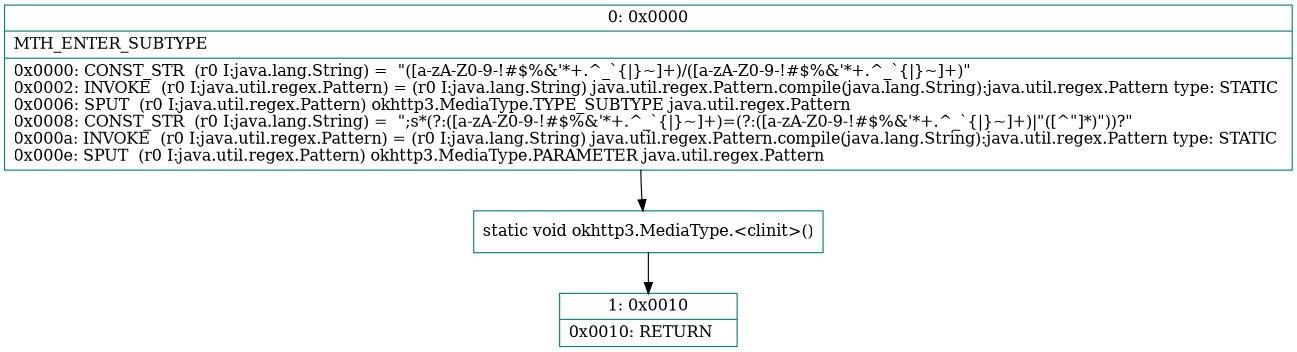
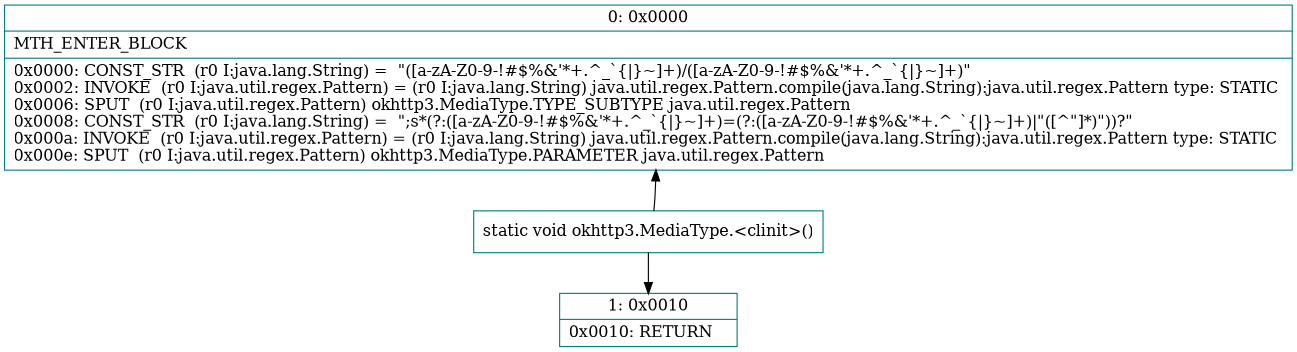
(111, 44) -> (101, 44)
(641, 185) -> (655, 196)
